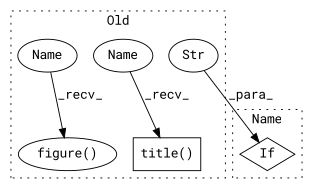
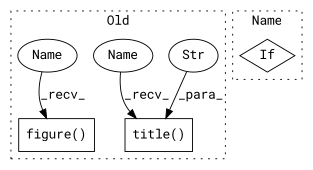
(219, 90) -> (178, 91)
(68, 154) -> (57, 135)
